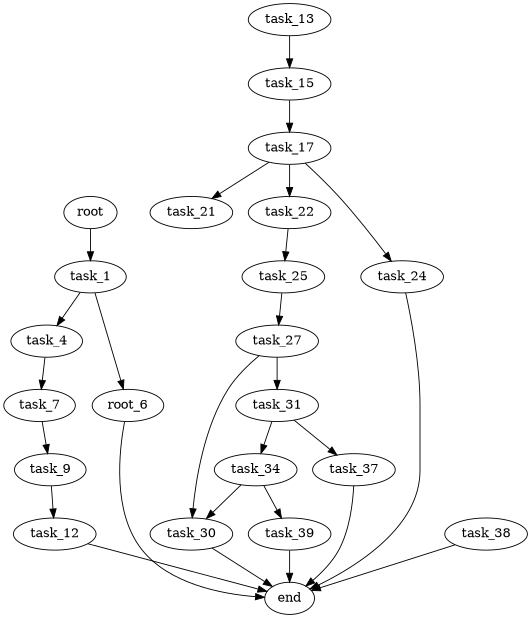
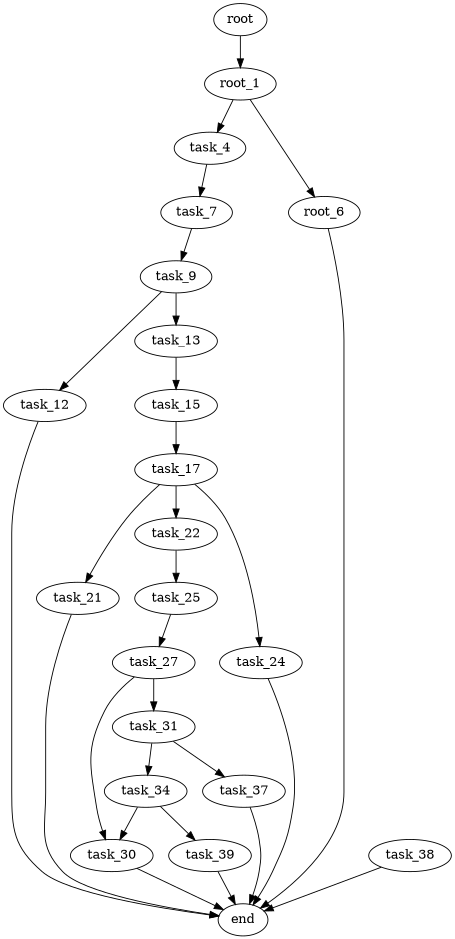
(90, 277) -> (240, 84)
none -> (176, 305)
none -> (45, 821)
